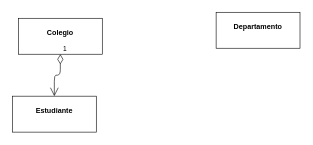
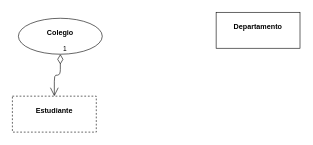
(60, 36) -> (60, 36)
(54, 114) -> (54, 114)
